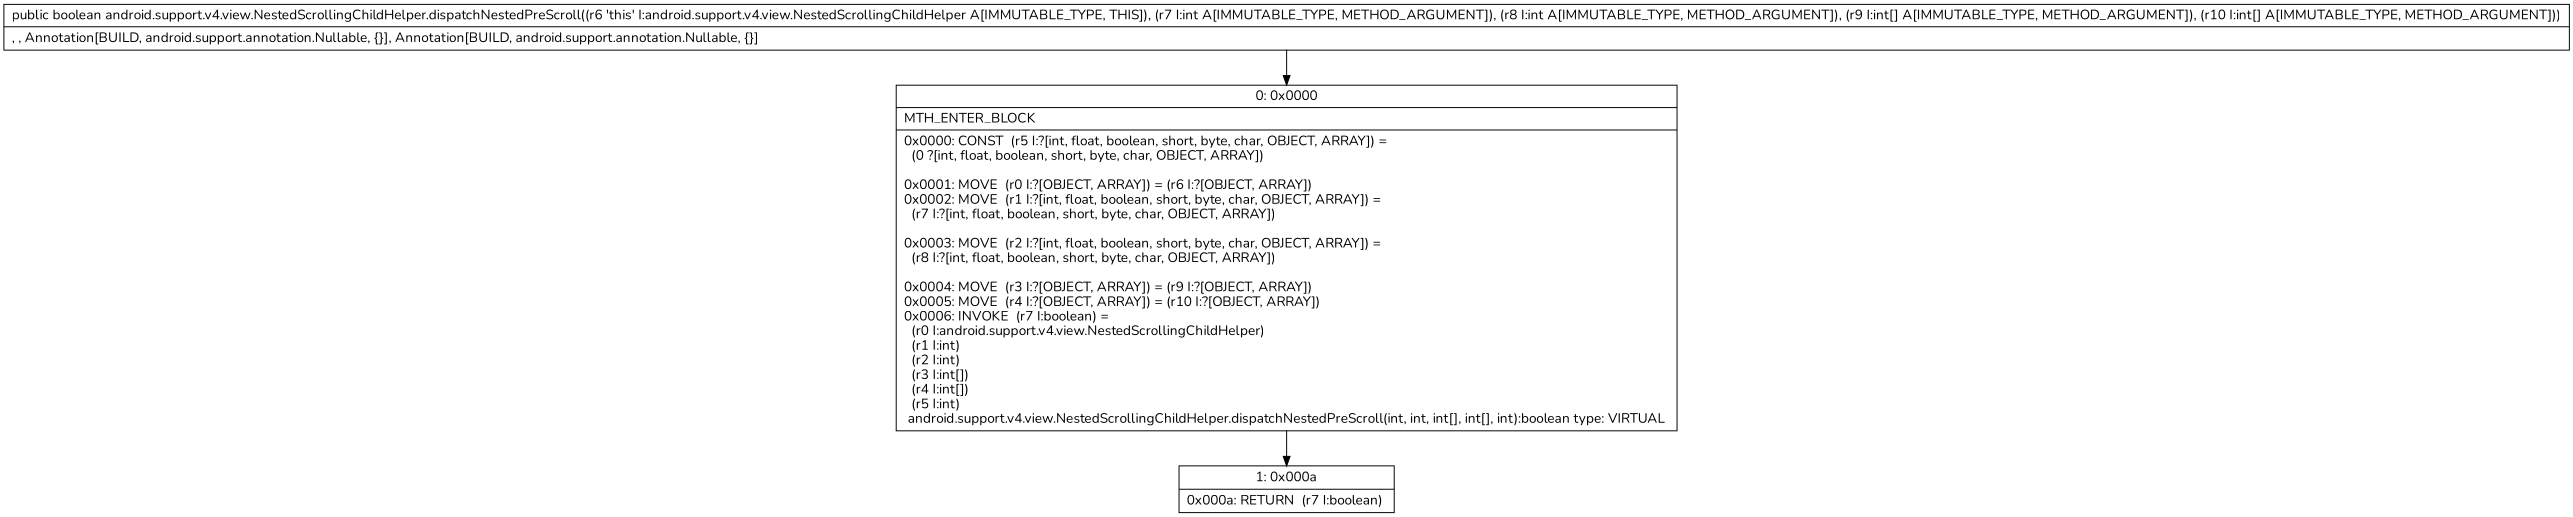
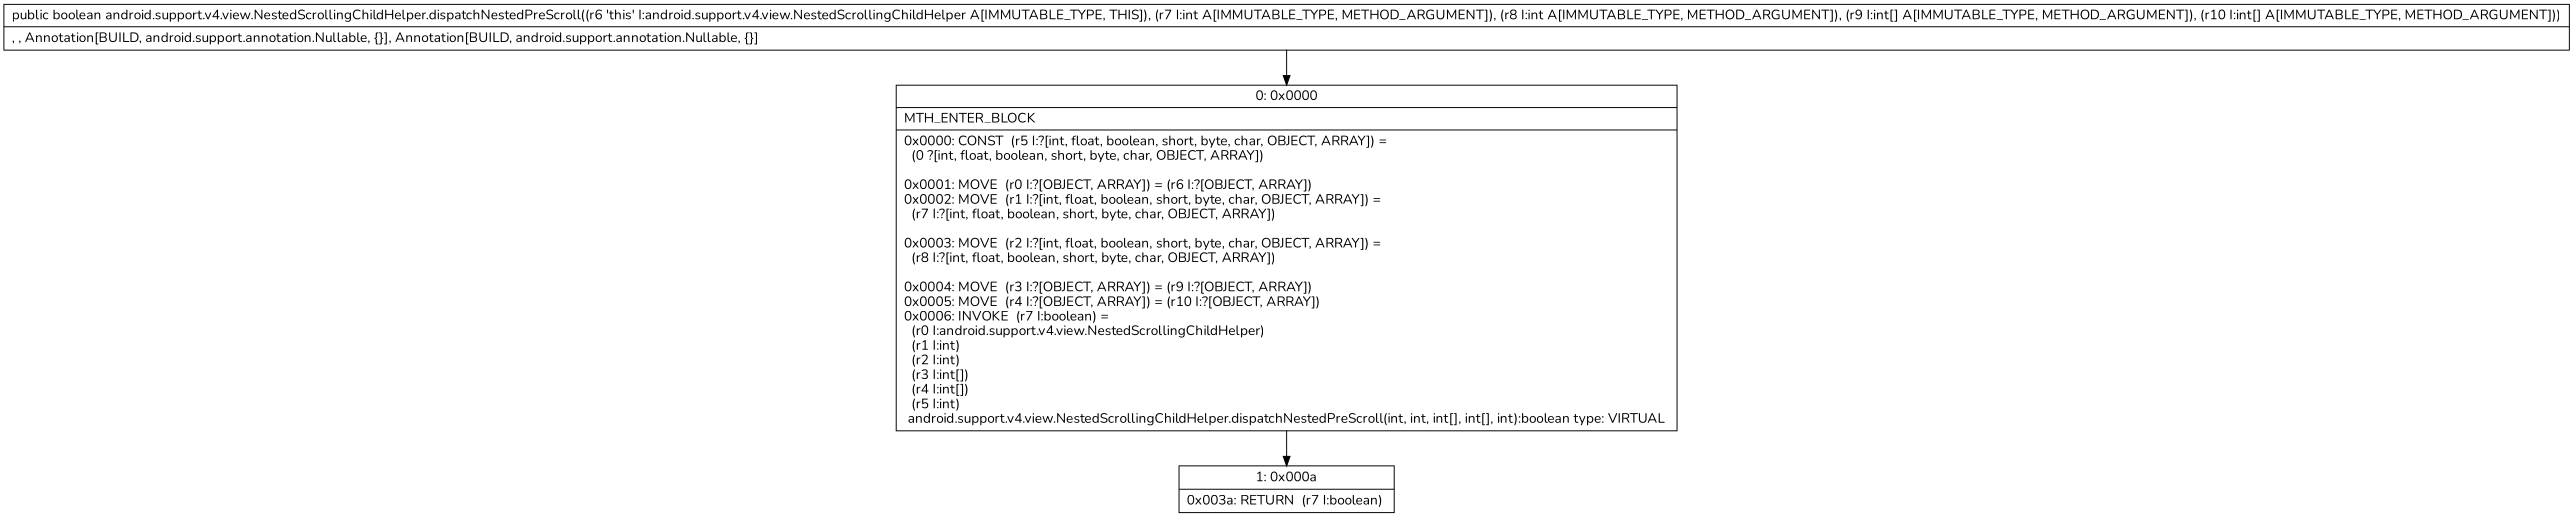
(1287, 500) -> (1287, 500)
